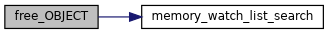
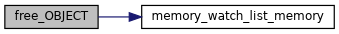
(233, 17) -> (238, 17)
